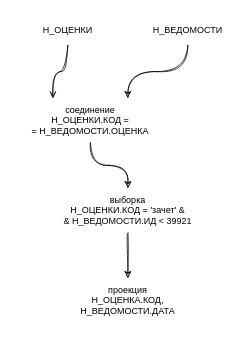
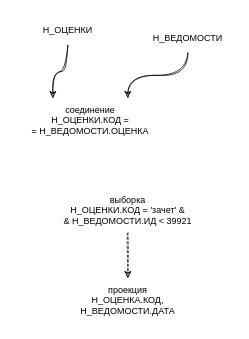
(188, 30) -> (188, 38)
(53, 93) -> (53, 91)
(107, 165) -> none
(128, 254) -> (128, 254)
